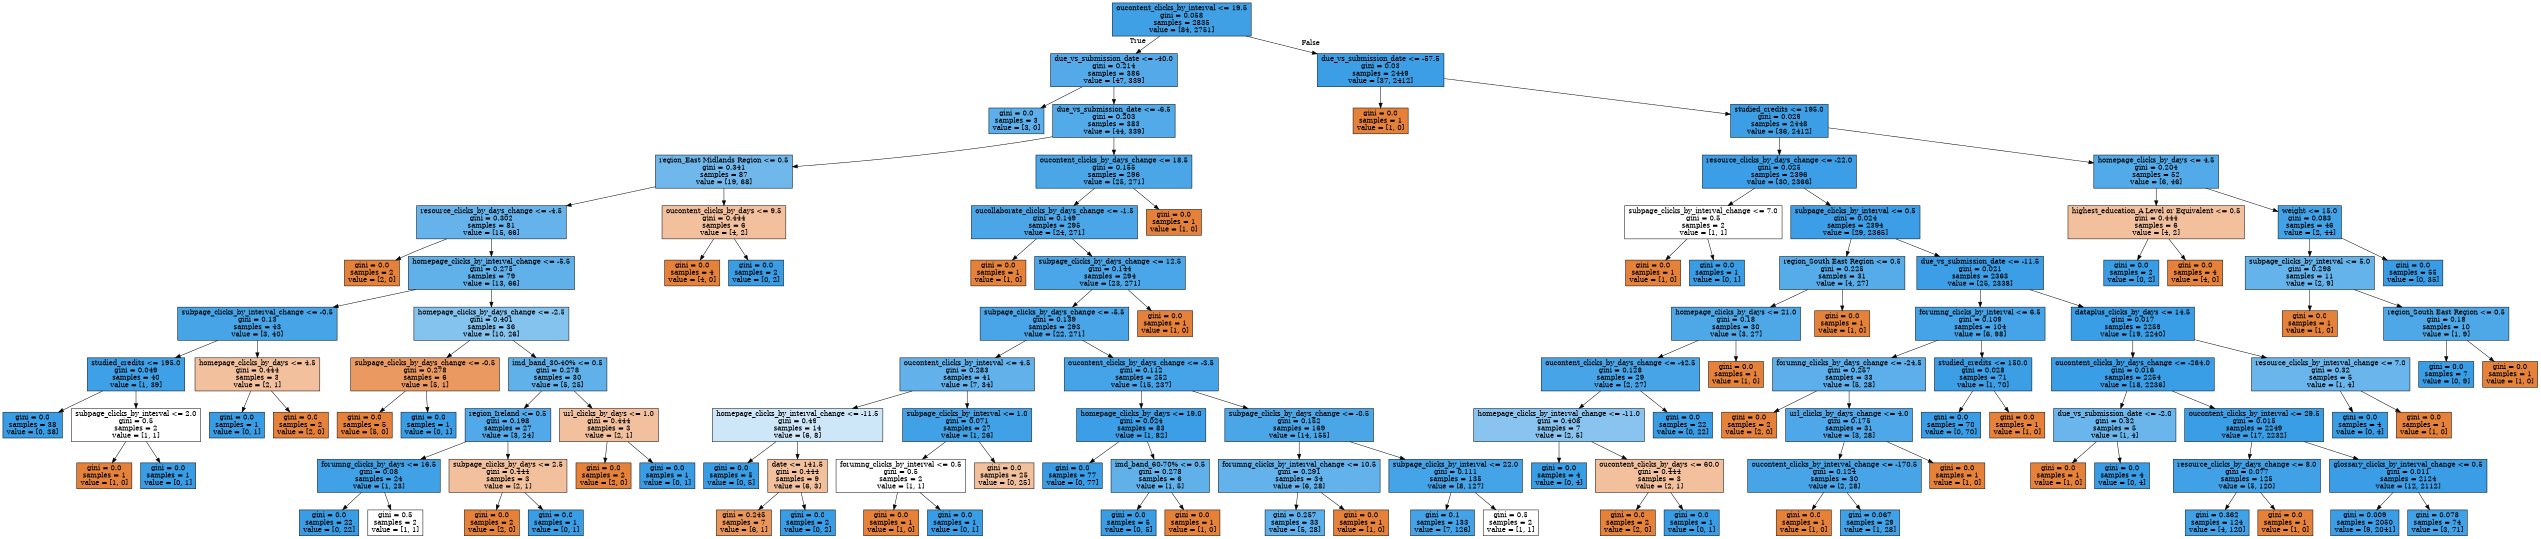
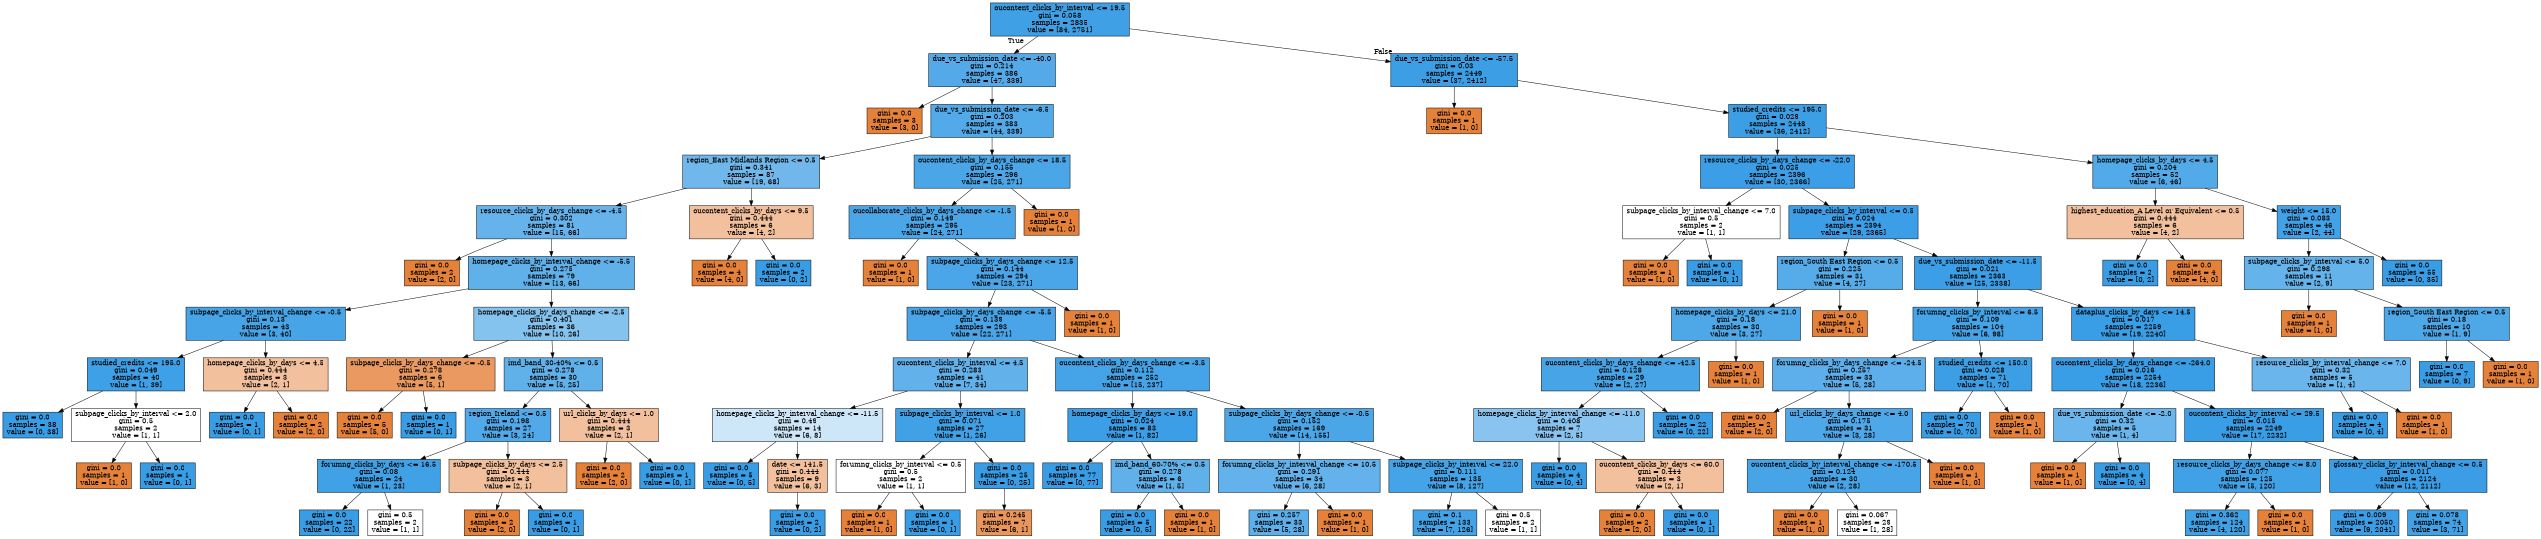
(1016, 121) -> (895, 121)
(1004, 476) -> (1004, 476)
(771, 499) -> (1004, 497)
(1870, 523) -> (1867, 523)
